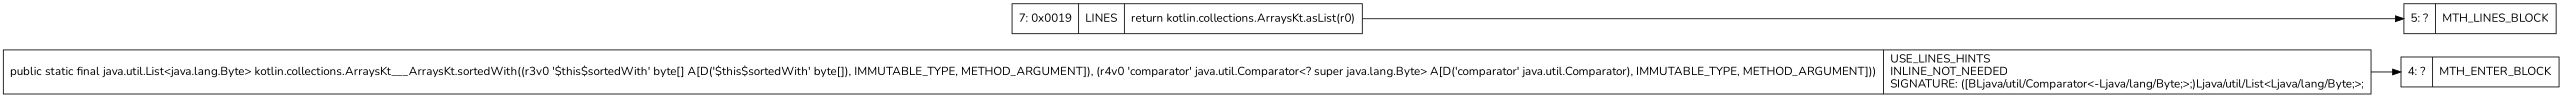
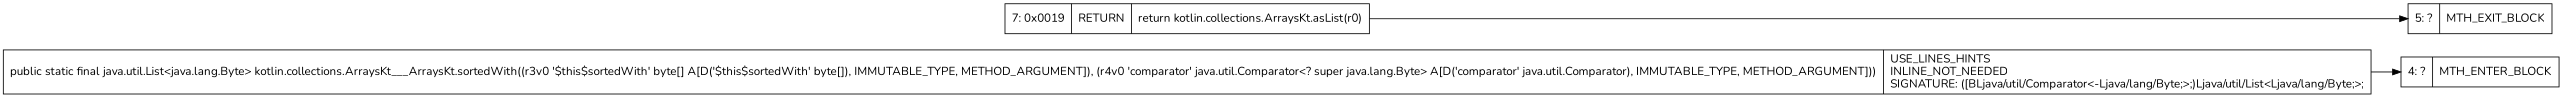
(1101, 18) -> (1101, 18)
(2496, 18) -> (2496, 18)
